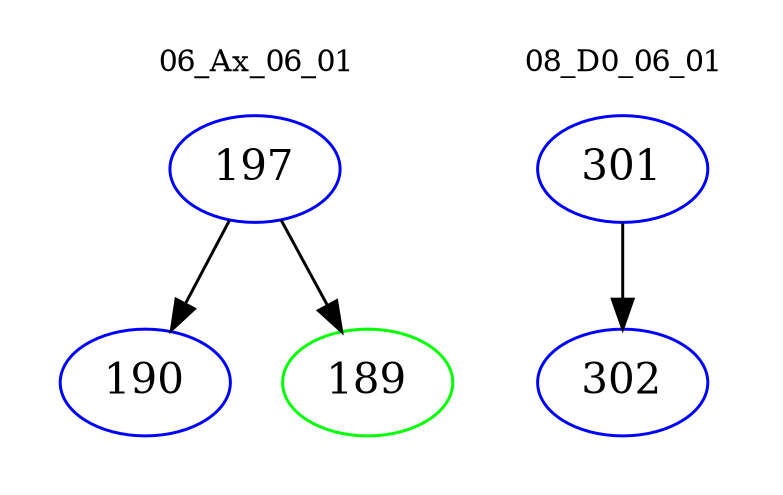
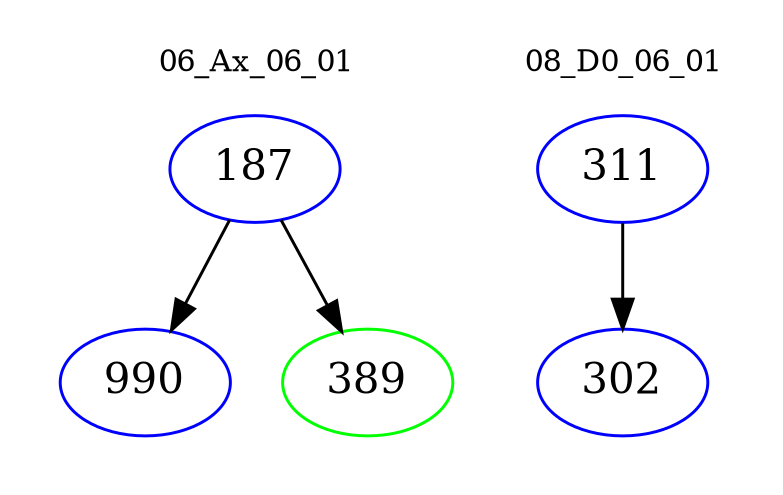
(255, 169) -> (255, 169)
(623, 169) -> (623, 169)
(145, 383) -> (145, 383)
(368, 383) -> (368, 383)
